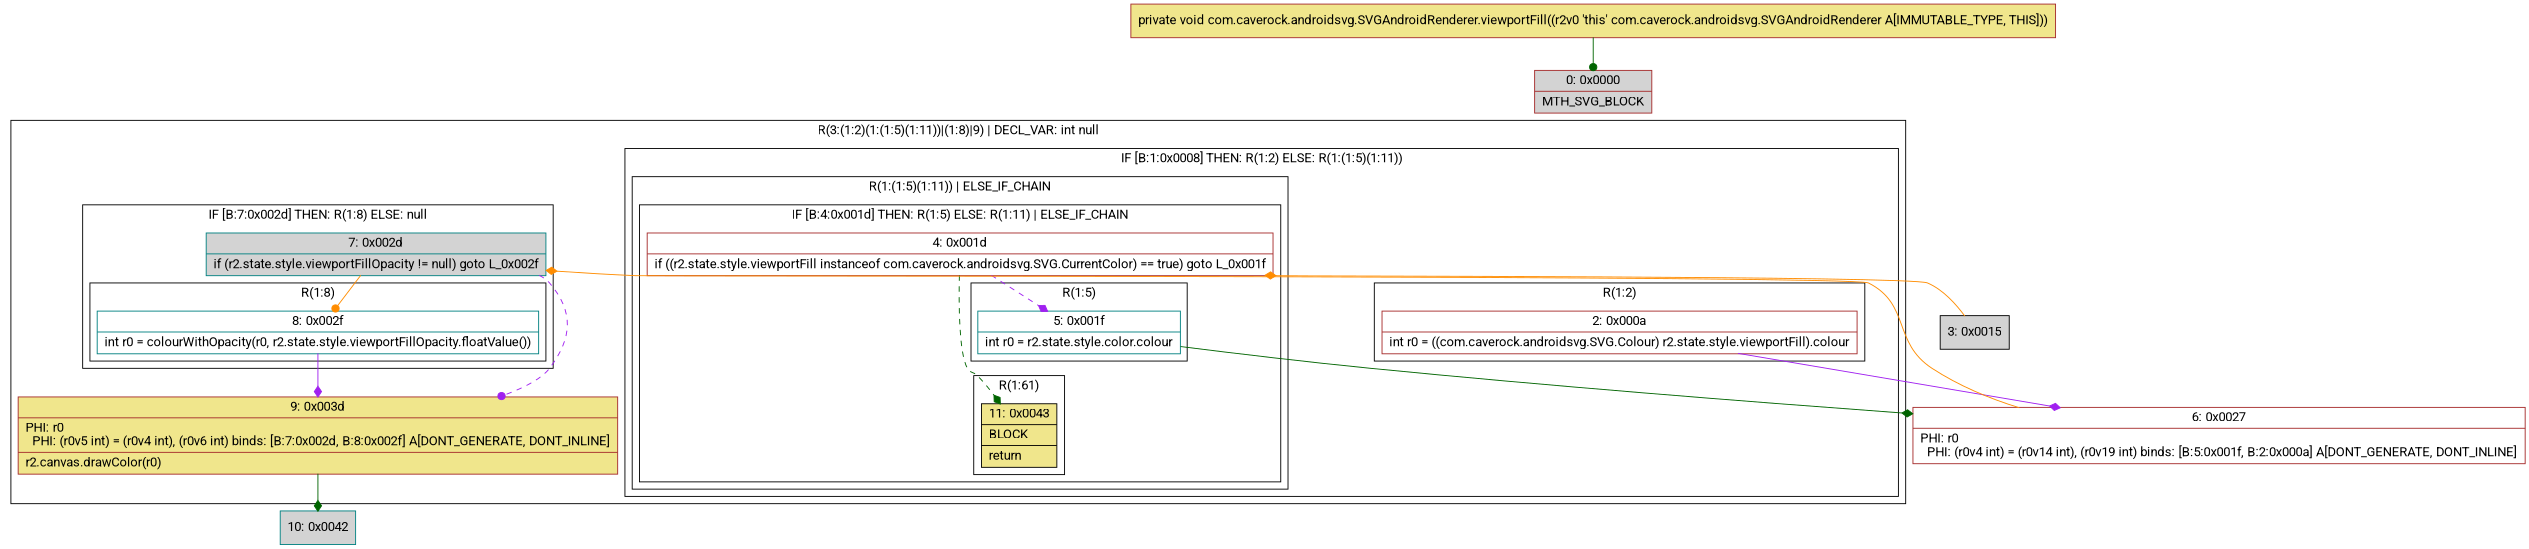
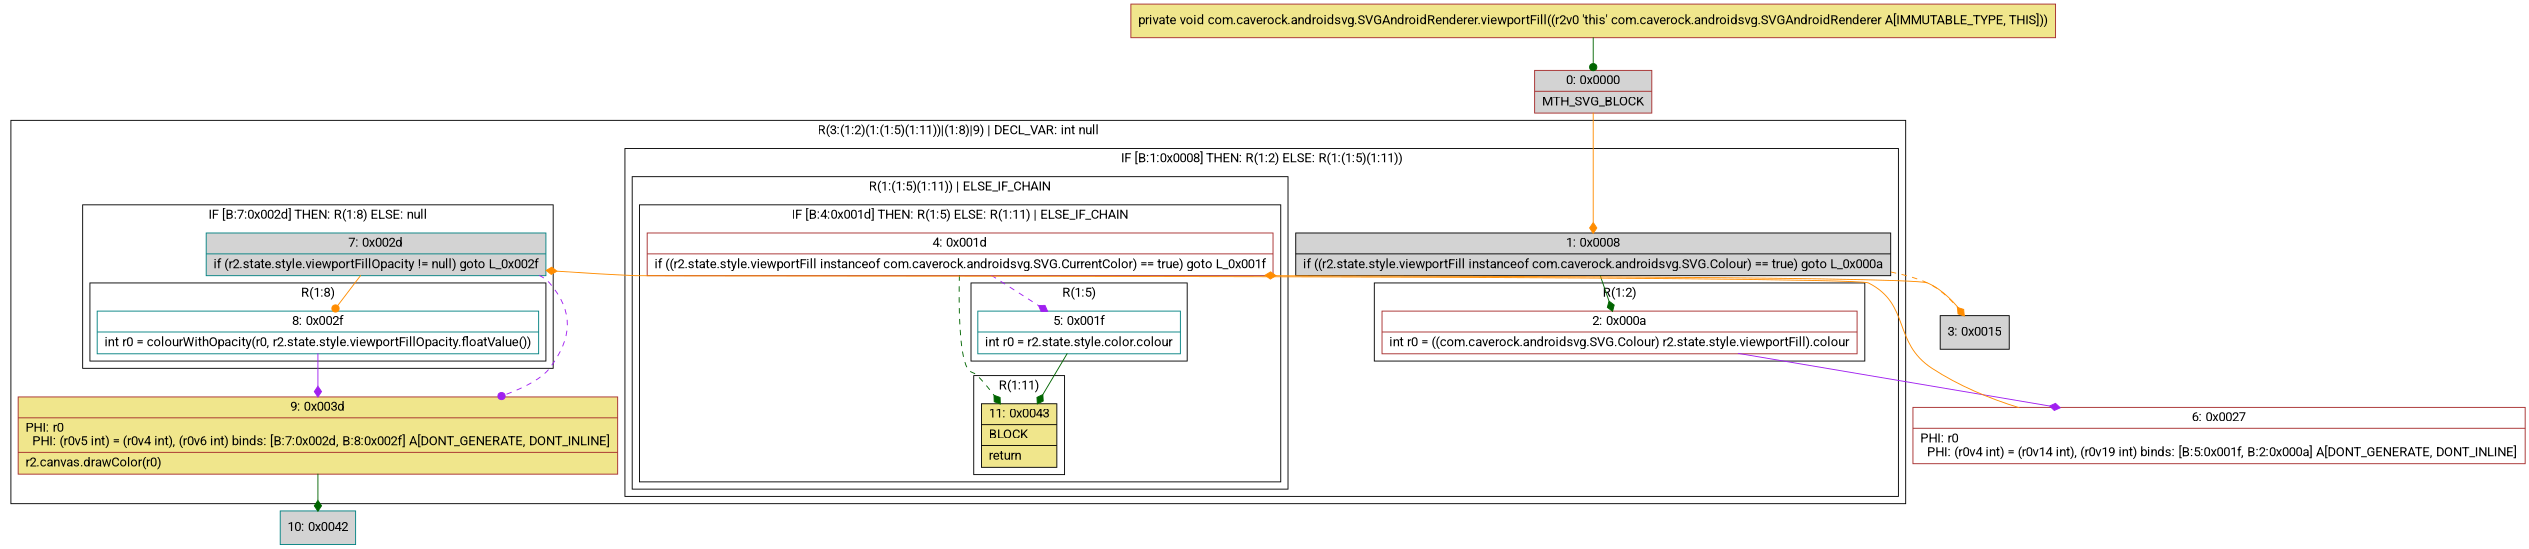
none -> (1593, 254)
(1541, 384) -> (1058, 370)
(1019, 386) -> (1019, 386)
